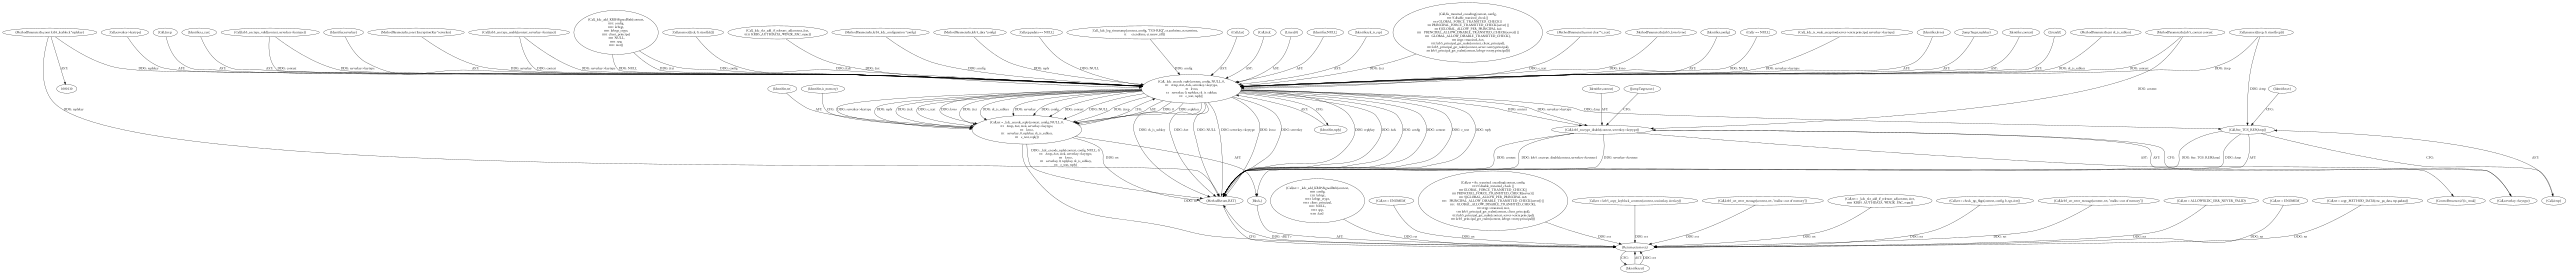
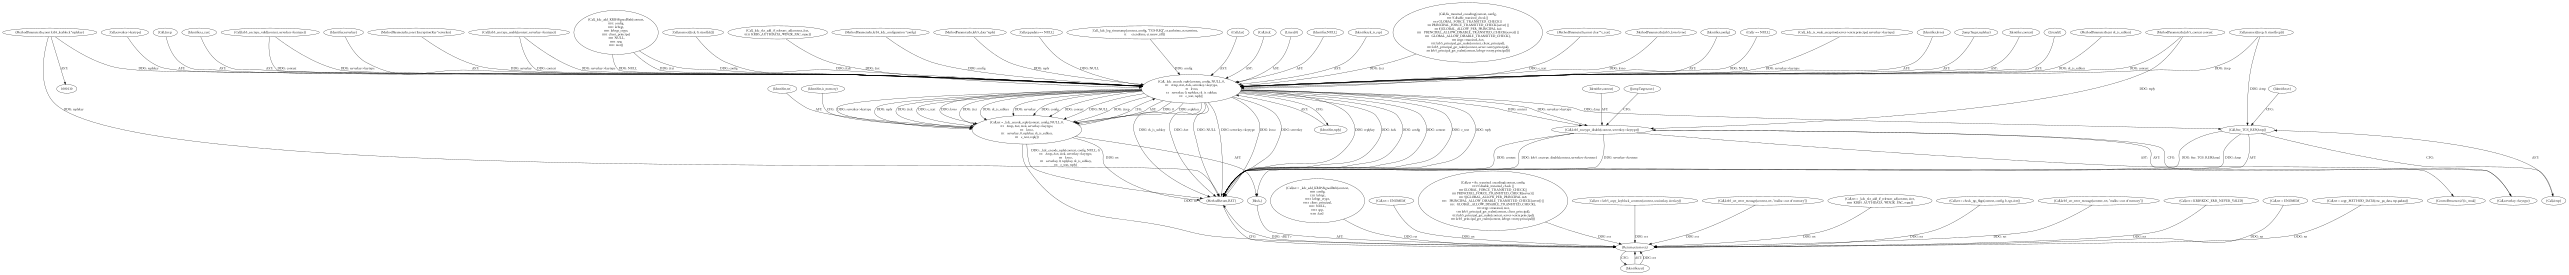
(970, 32) -> (970, 32)
(2147, 89) -> (2147, 89)
(2211, 201) -> (2211, 201)
